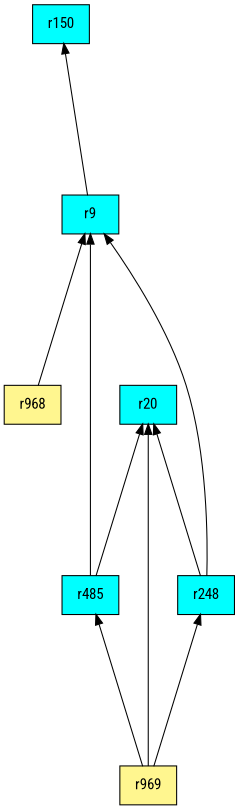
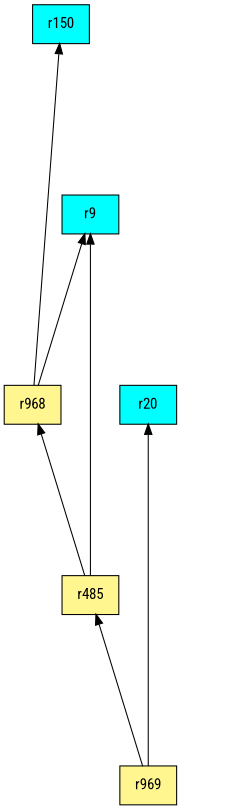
(77, 125) -> (46, 220)
(118, 505) -> (63, 505)
(90, 595) -> (90, 595)
(206, 595) -> none
